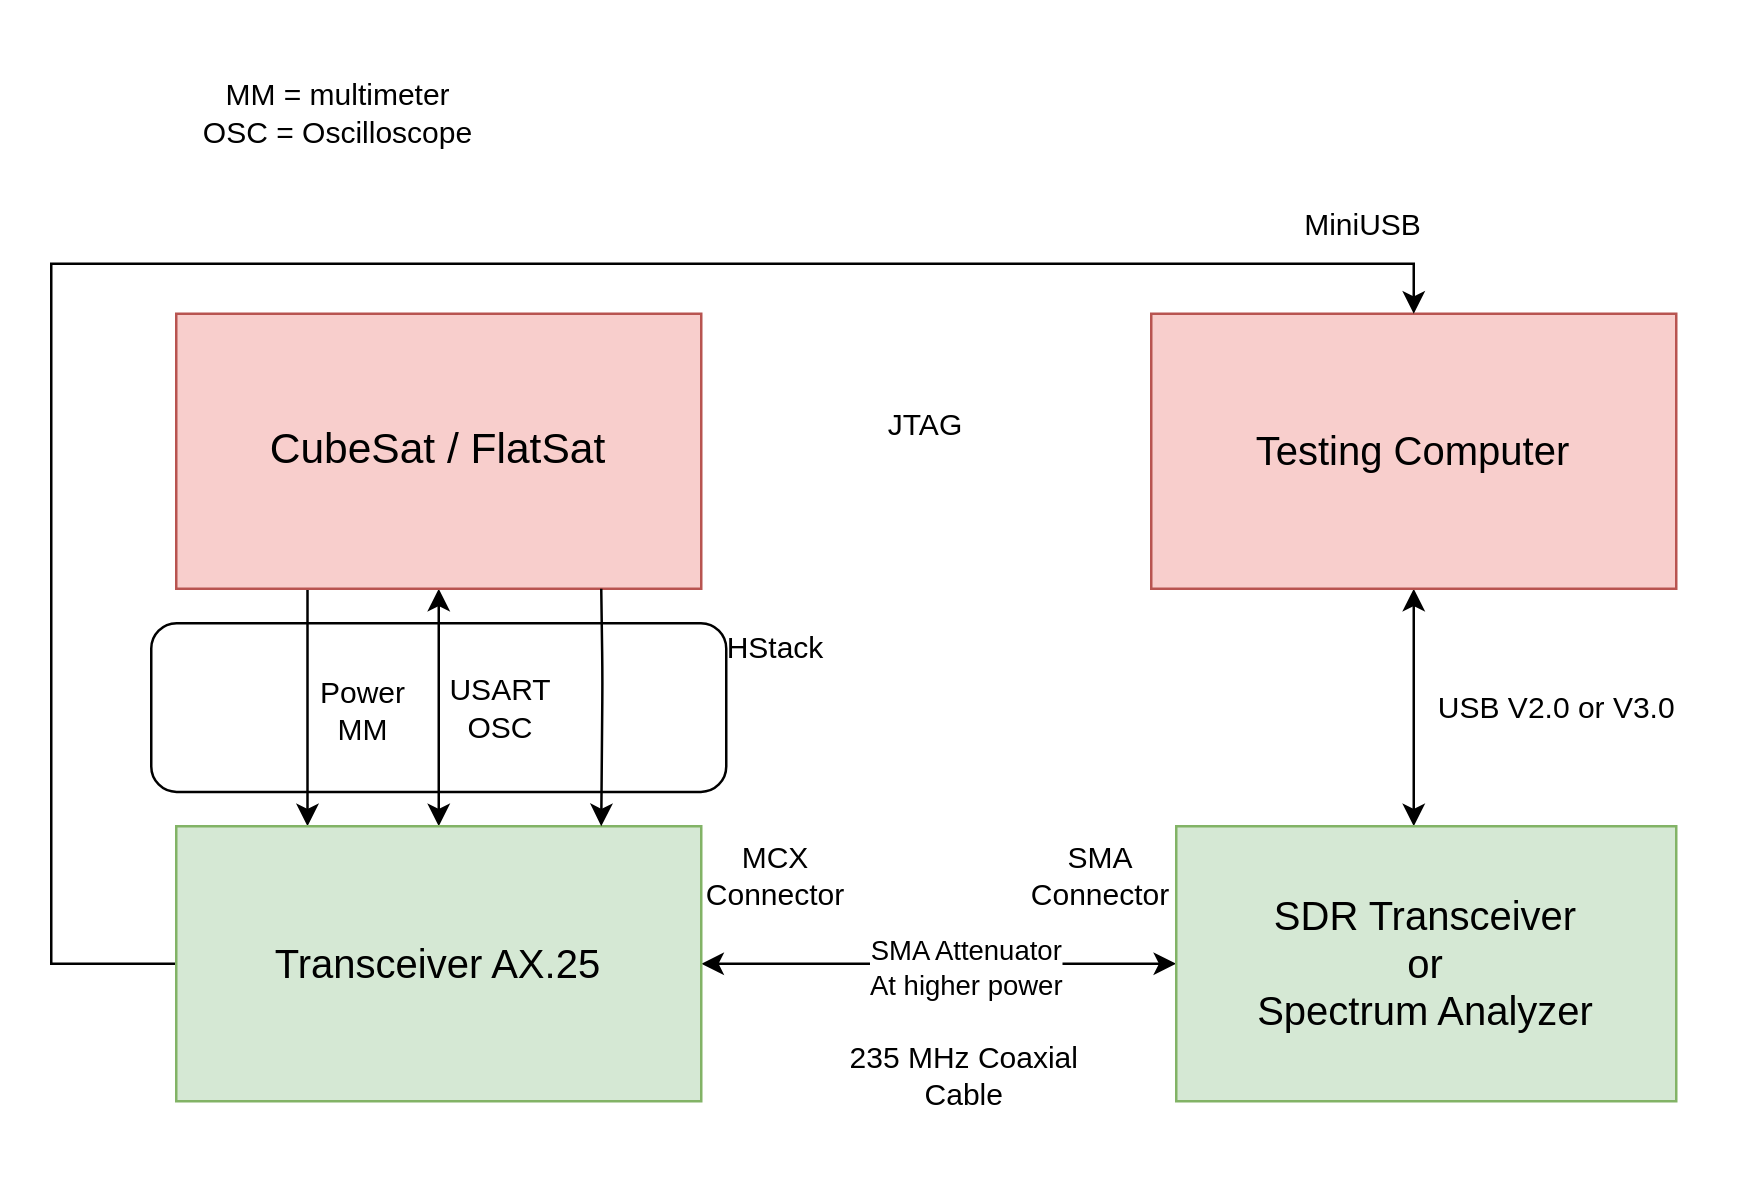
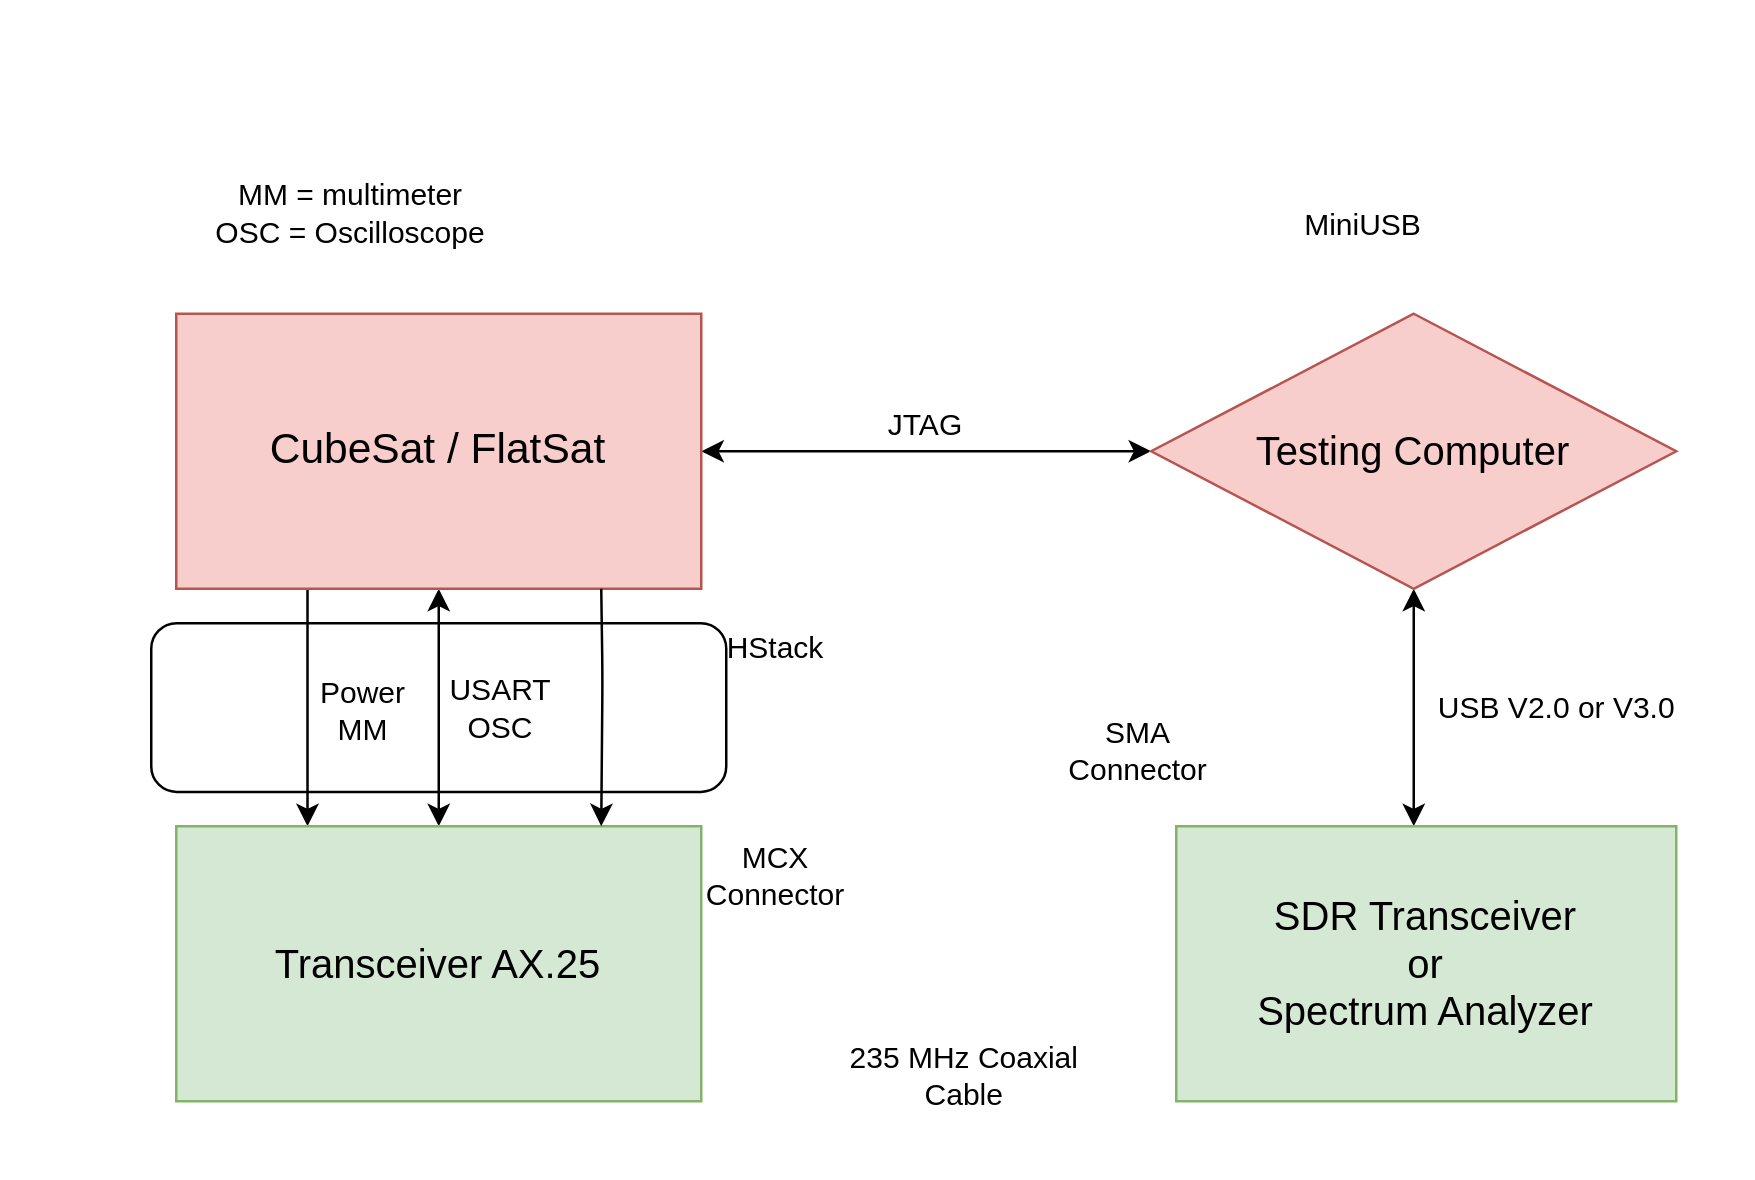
(339, 114) -> (351, 214)
(336, 264) -> none
none -> (926, 451)
(1414, 451) -> (1414, 451)
(1101, 876) -> (1139, 751)
(794, 964) -> none
